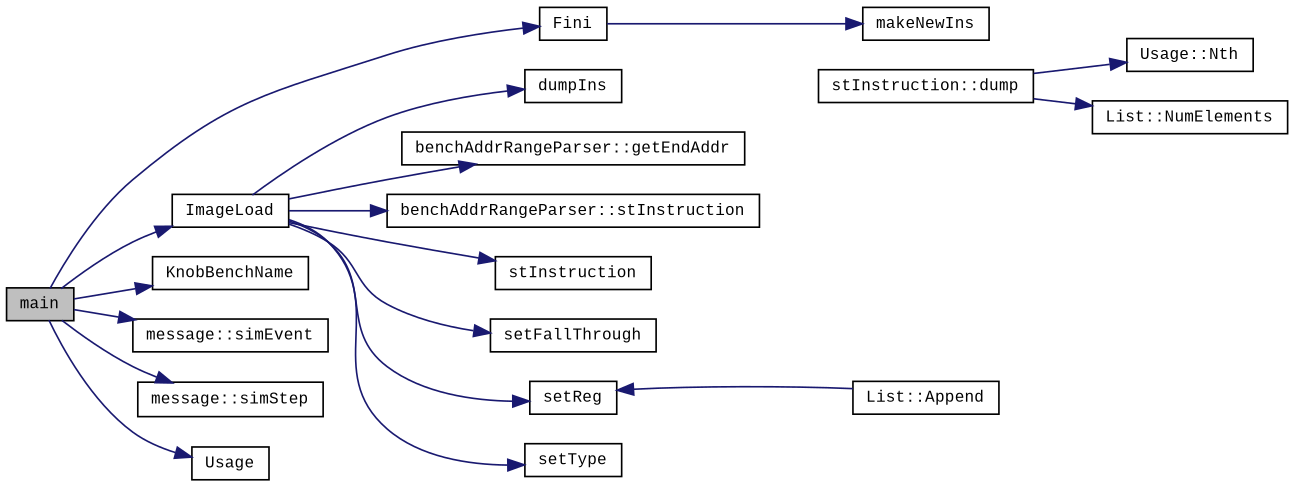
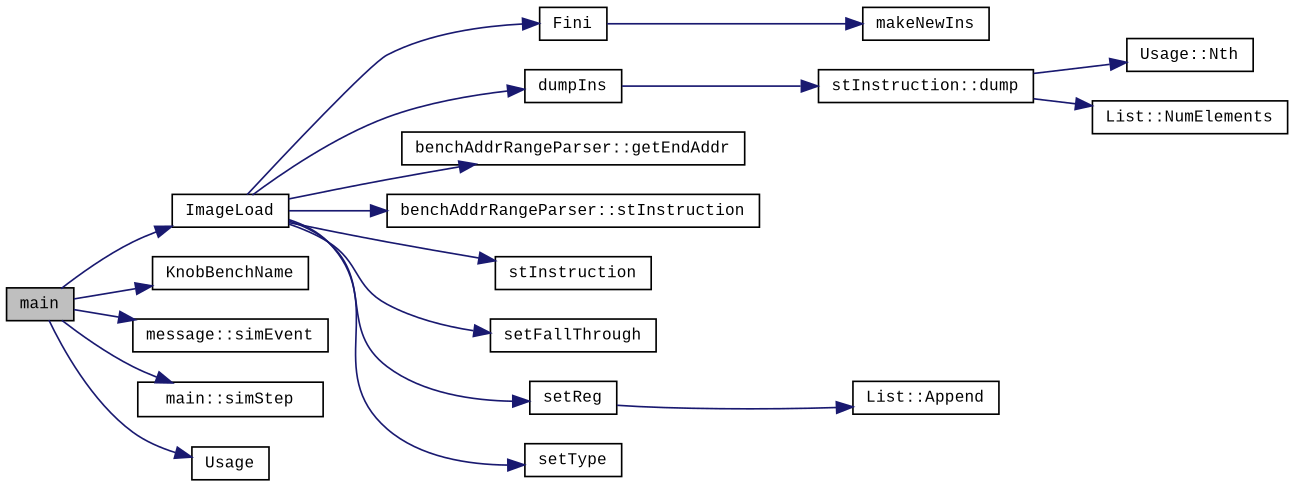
none -> (711, 86)
(252, 101) -> (365, 74)
(743, 387) -> (727, 409)
(230, 399) -> (230, 399)
